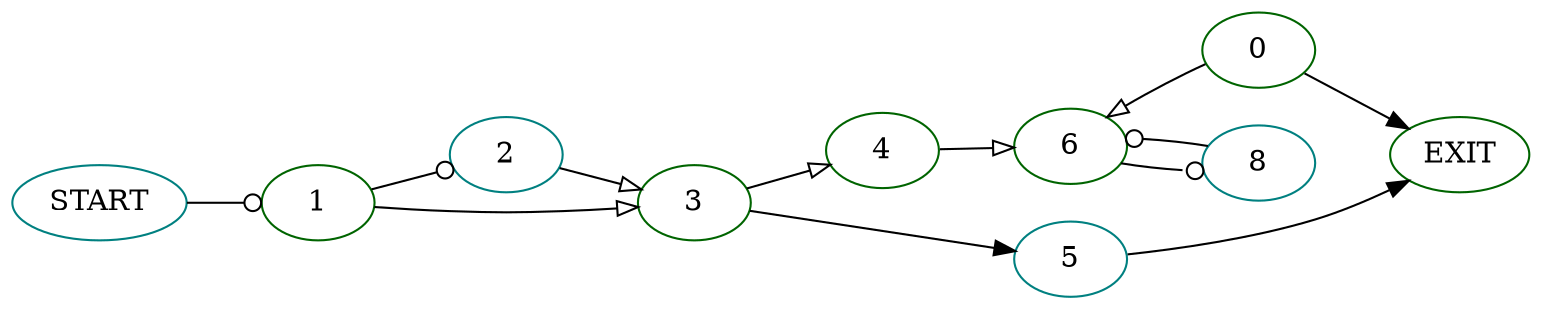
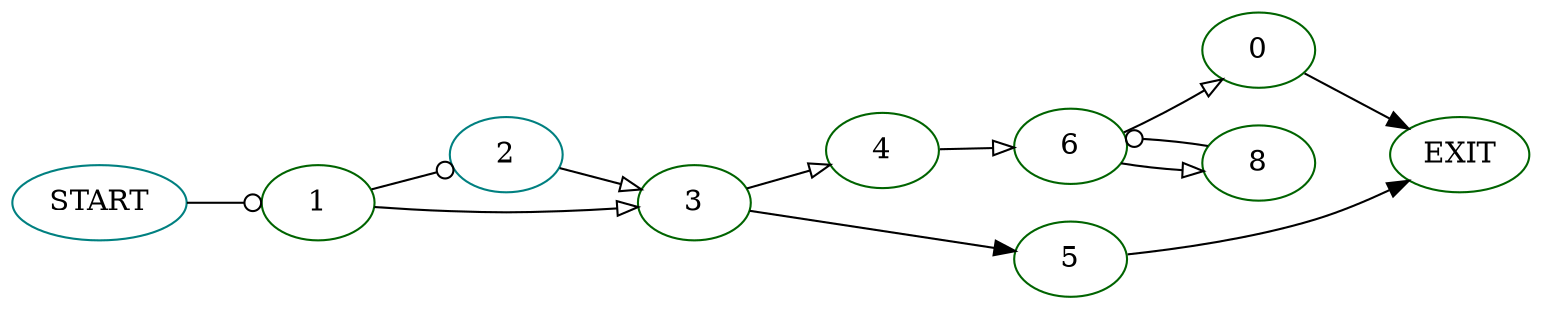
(1165, 84) -> (1165, 112)
(1259, 163) -> (1259, 163)
(1152, 167) -> (1152, 167)
(1071, 259) -> (1071, 259)
